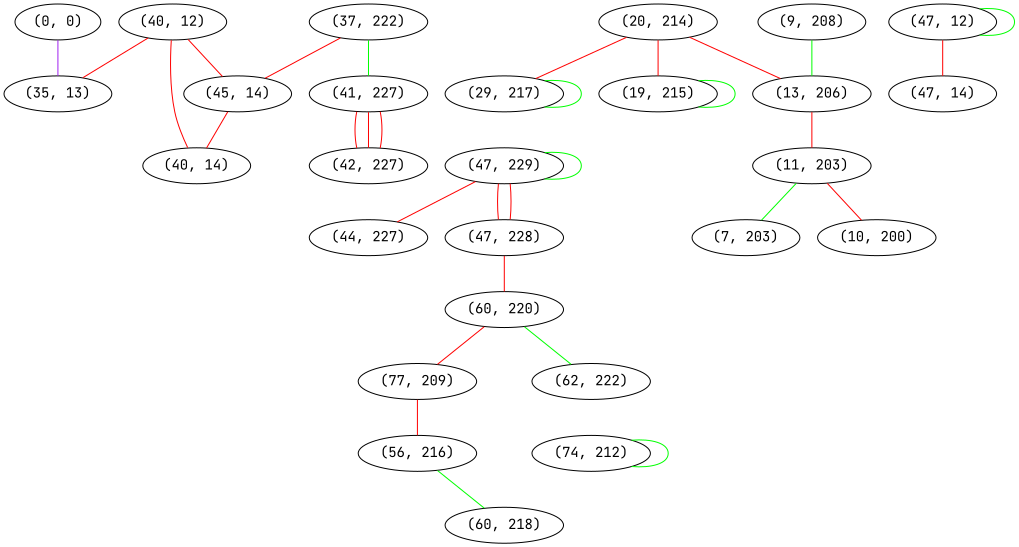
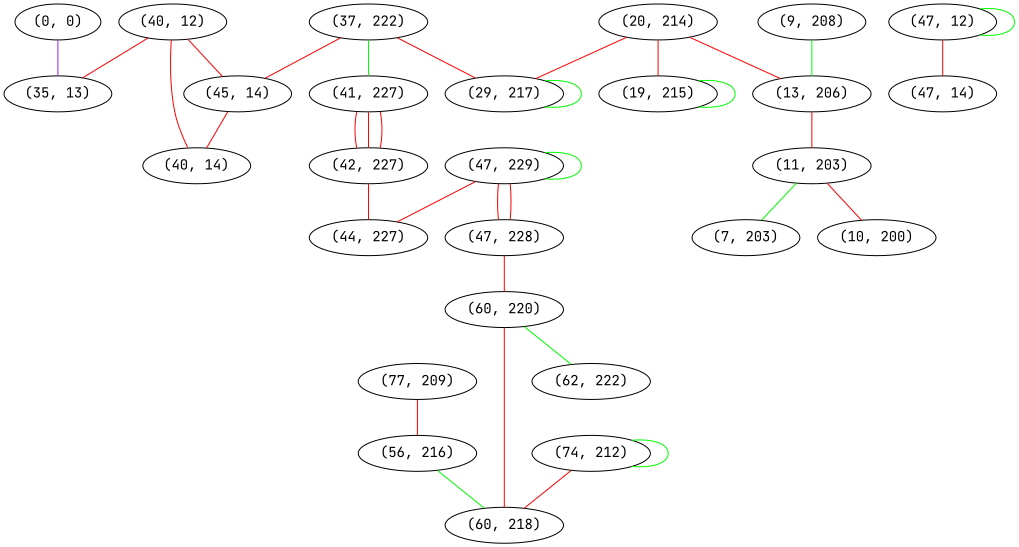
none -> (436, 58)
none -> (368, 202)
(461, 346) -> (504, 417)
none -> (548, 489)
